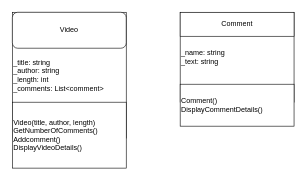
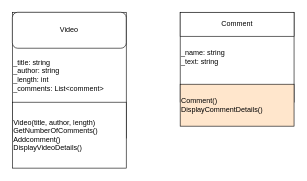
(237, 105) -> (237, 105)
